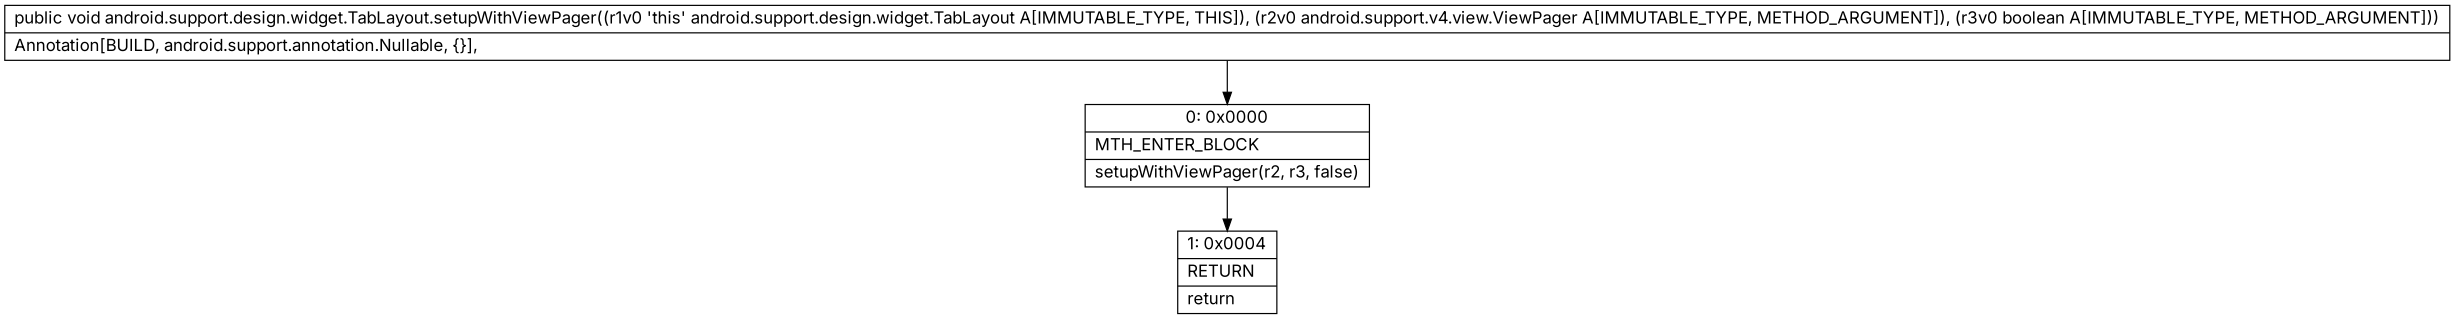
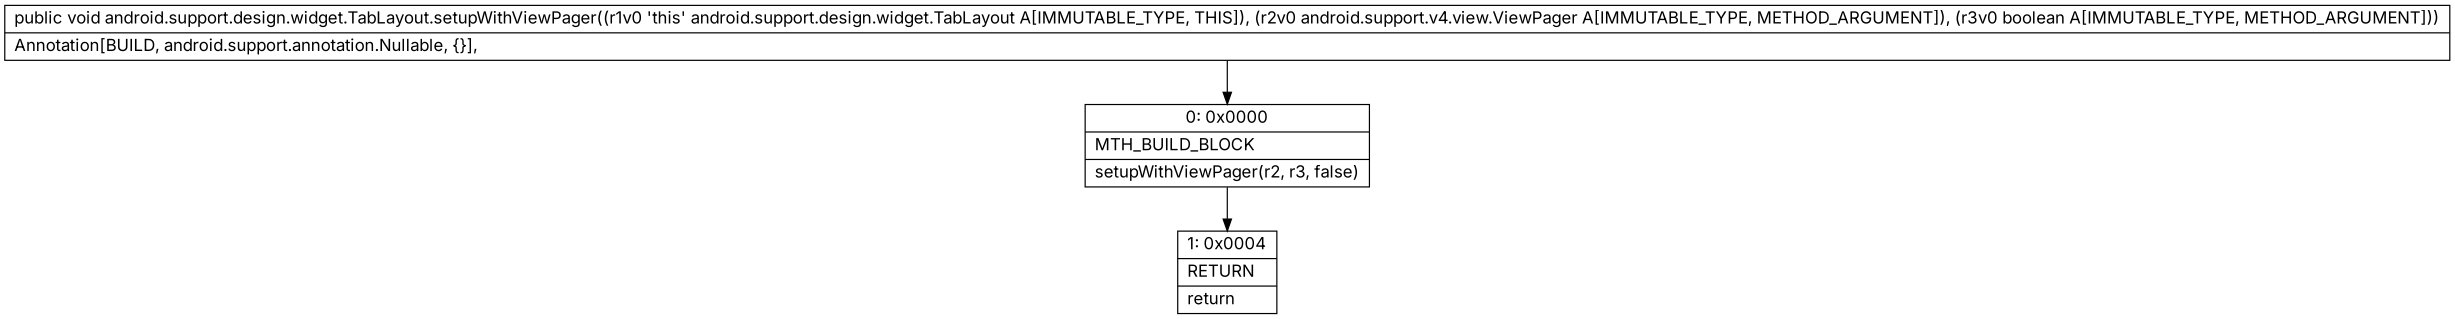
(1178, 145) -> (1175, 145)
